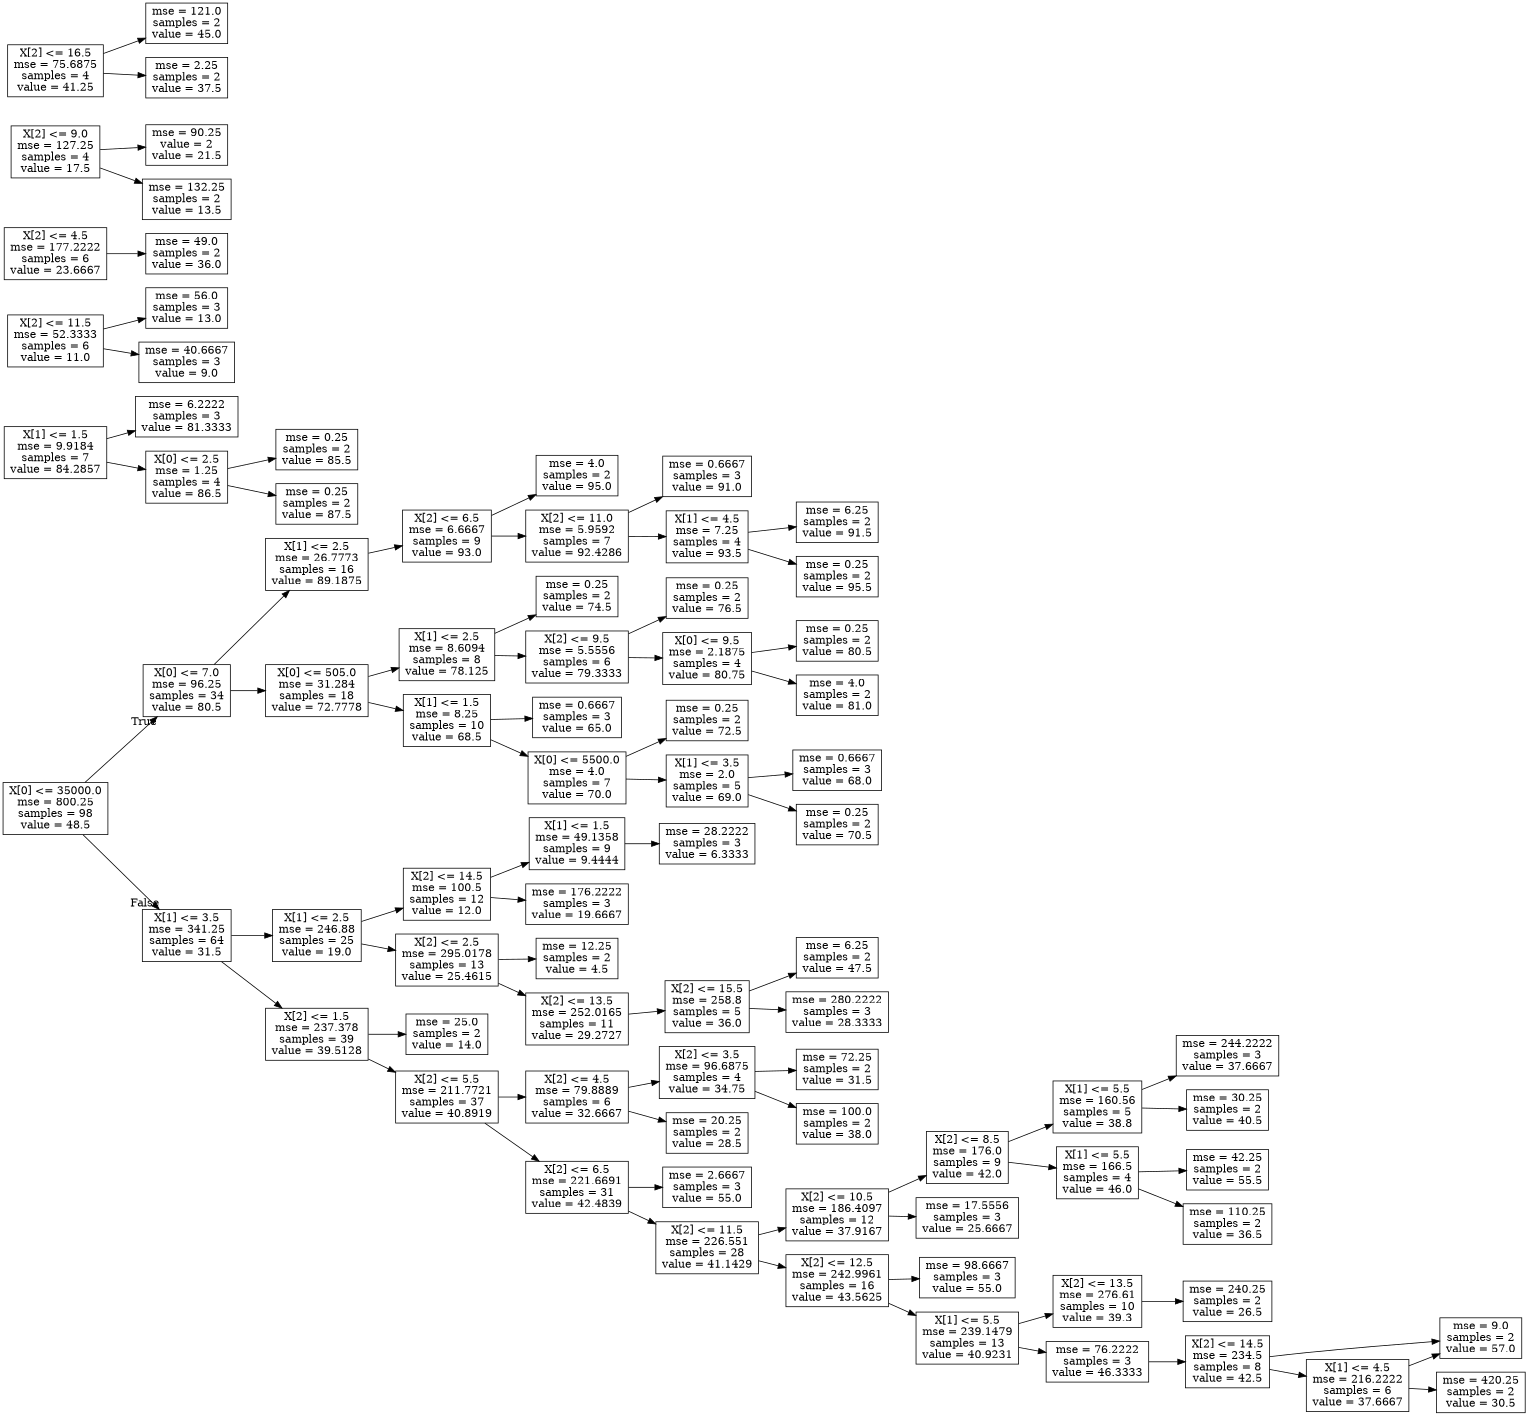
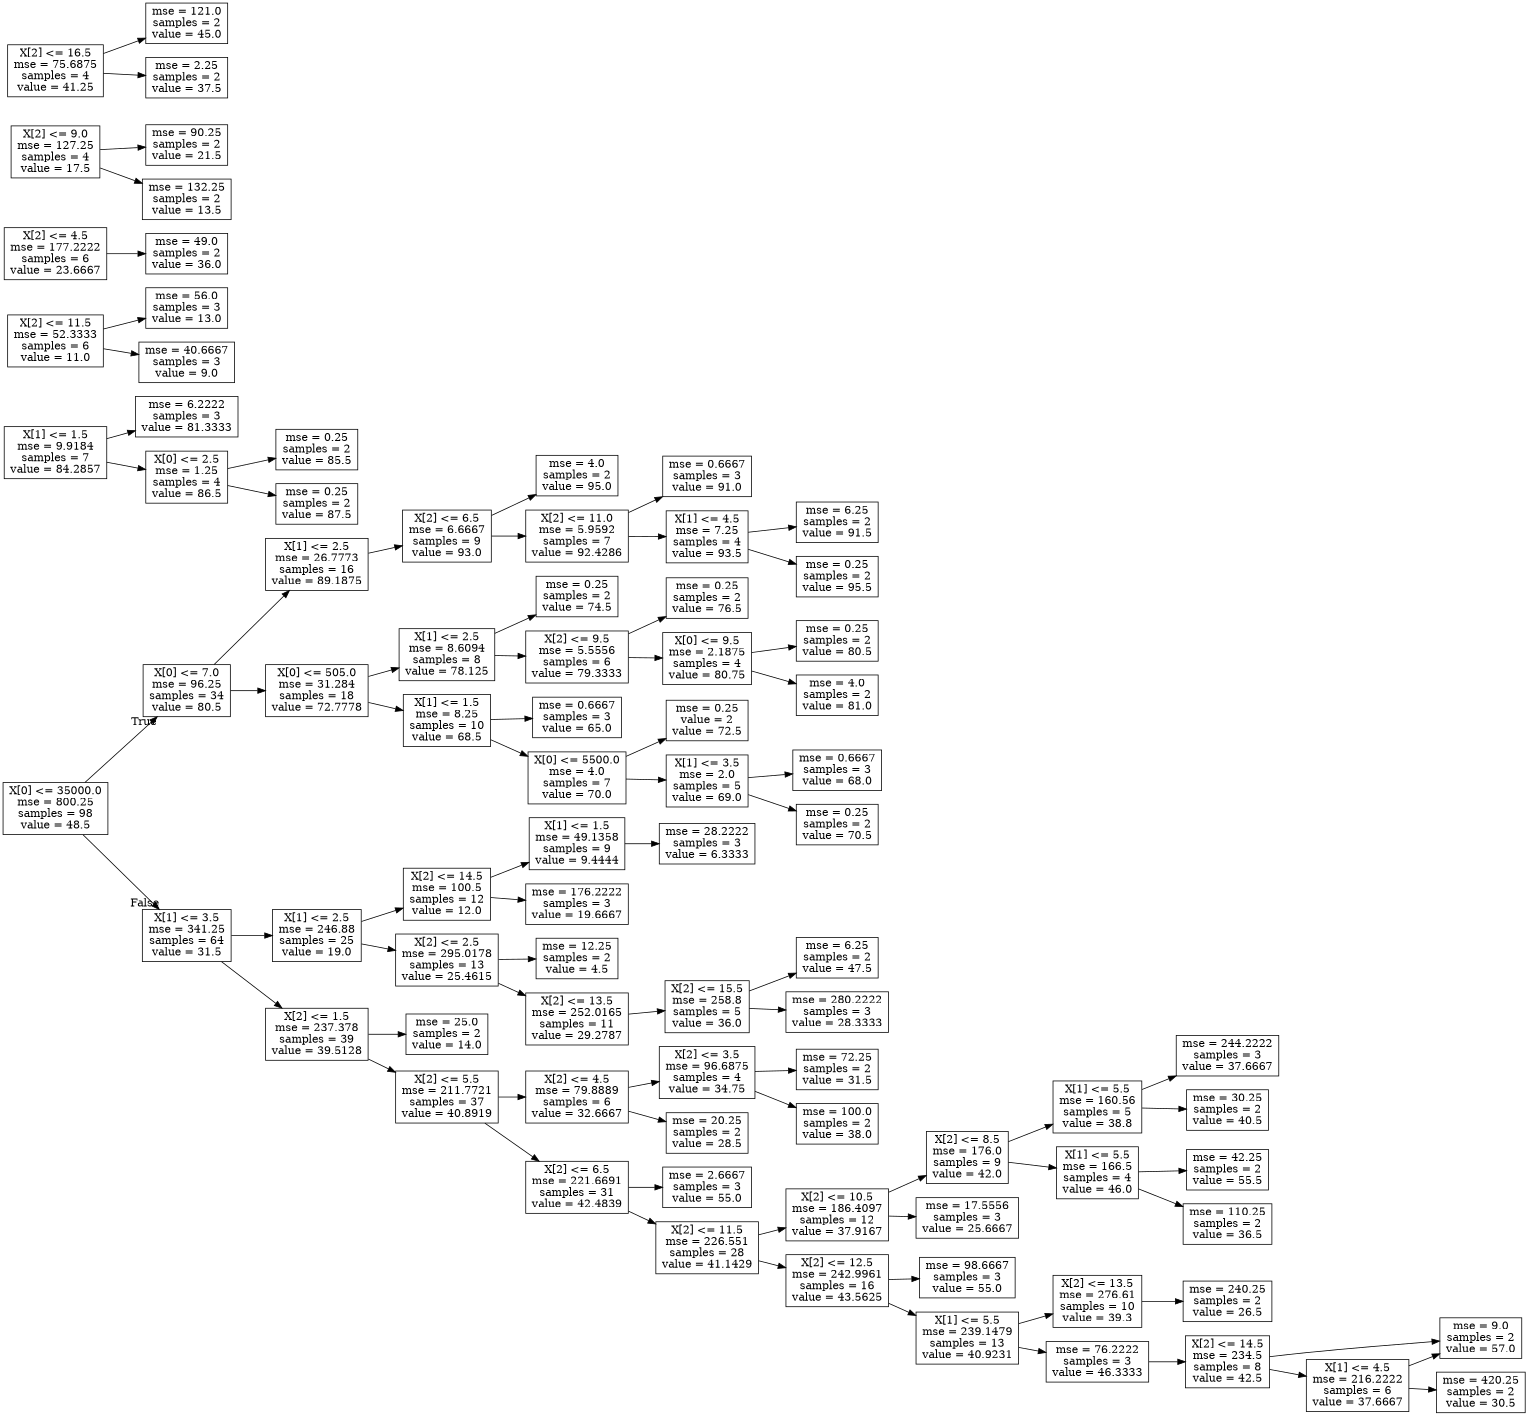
(187, 145) -> (187, 145)
(707, 721) -> (707, 721)
(577, 1019) -> (577, 1019)
